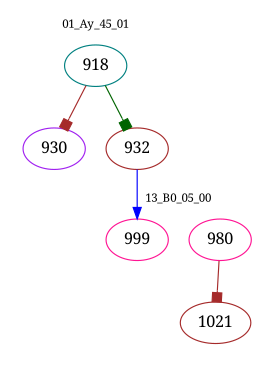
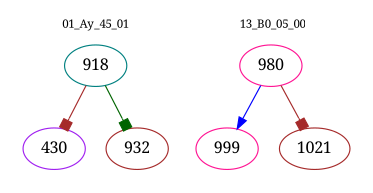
(54, 149) -> (54, 149)
(137, 195) -> (252, 102)
